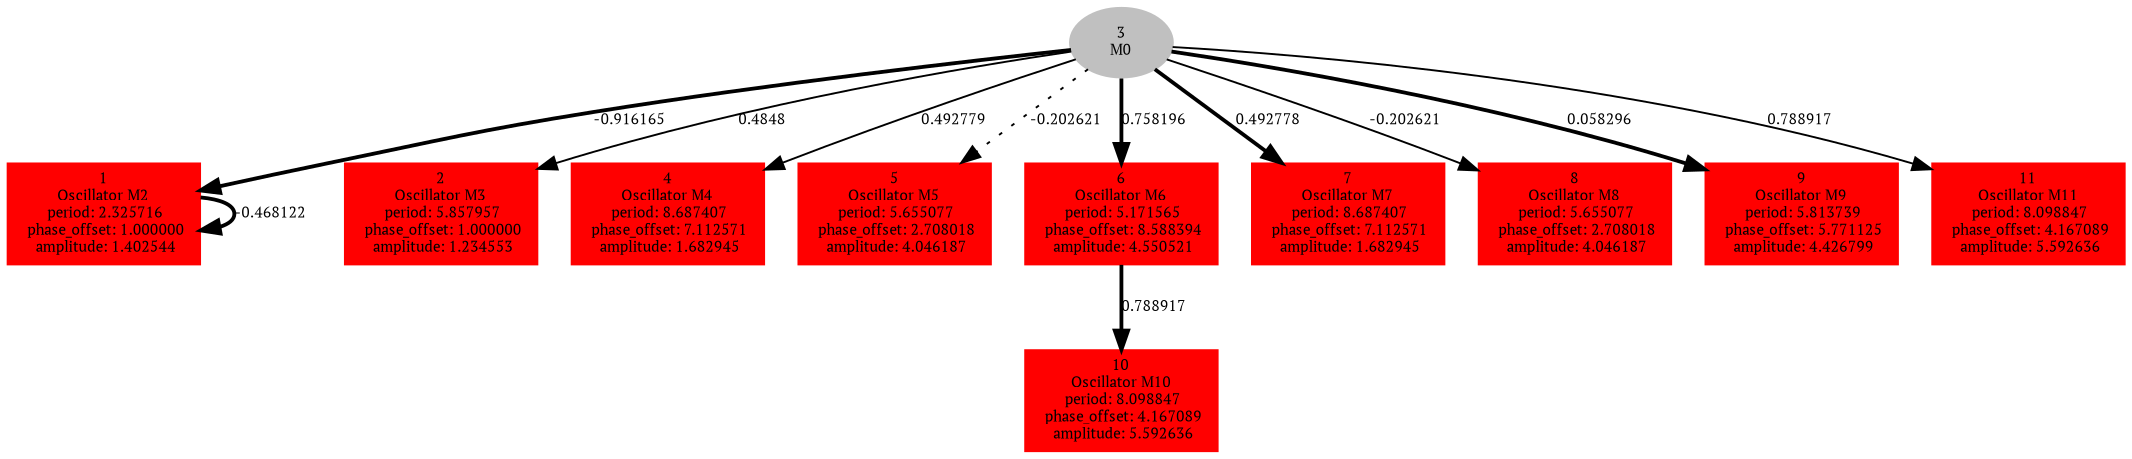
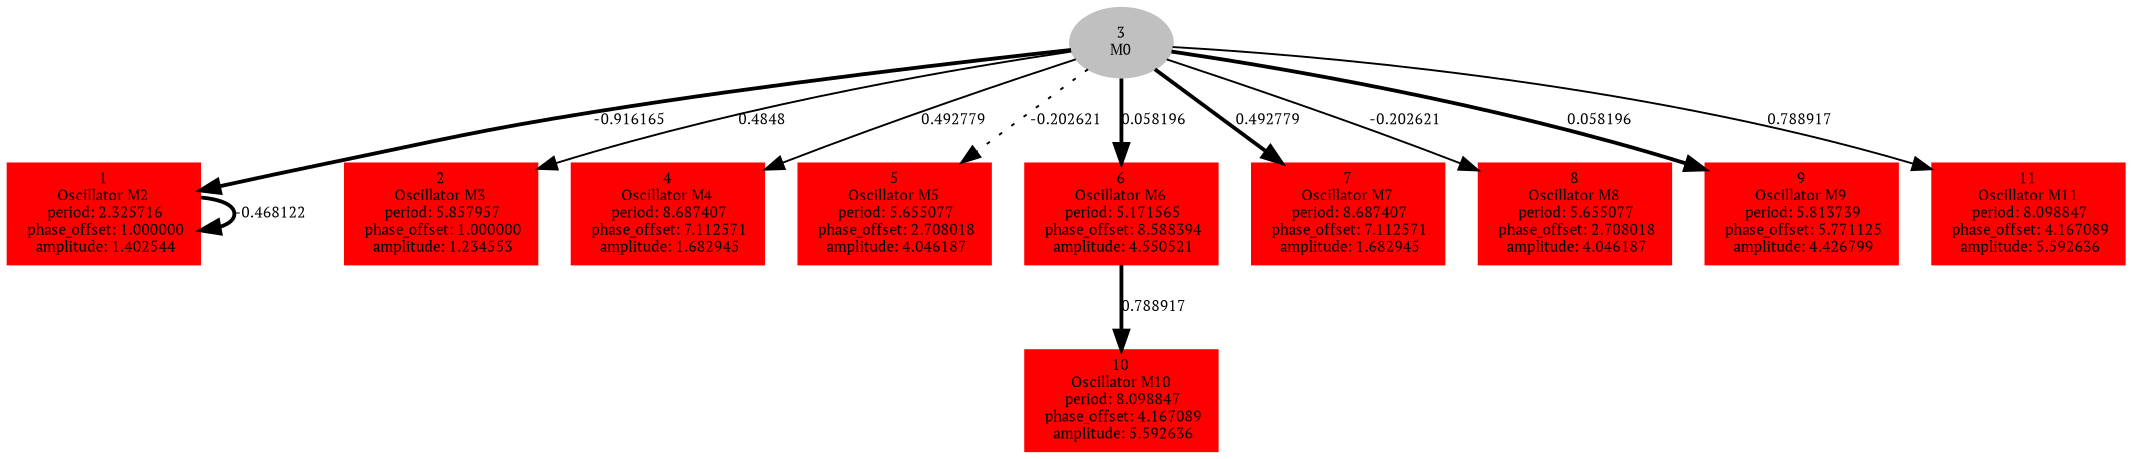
(1157, 121) -> (1157, 121)
(1271, 121) -> (1271, 121)
(1603, 121) -> (1603, 121)
